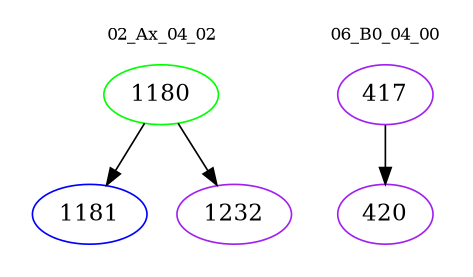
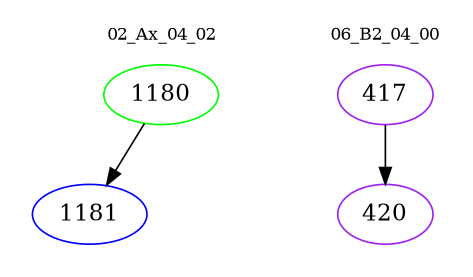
(385, 36) -> (385, 36)
(234, 214) -> none
